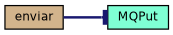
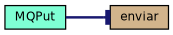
(82, 17) -> (85, 17)
